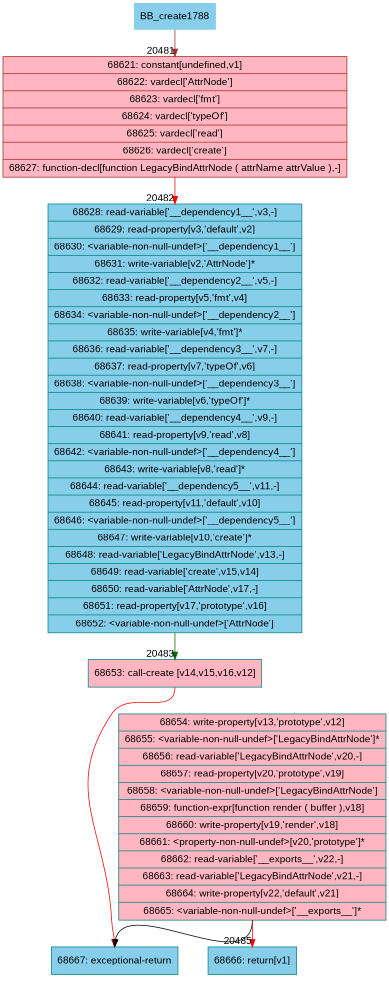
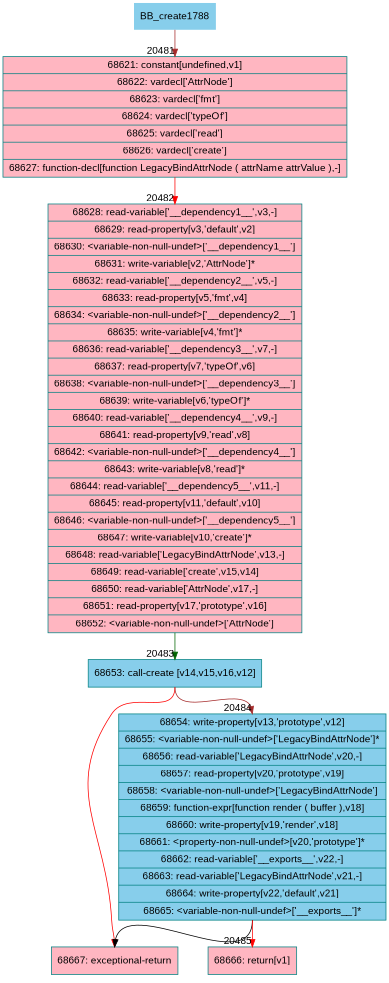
(175, 117) -> (175, 117)
(175, 418) -> (175, 418)
(175, 673) -> (175, 673)
none -> (210, 701)
(252, 817) -> (252, 817)
(115, 961) -> (115, 961)
(252, 961) -> (252, 961)
